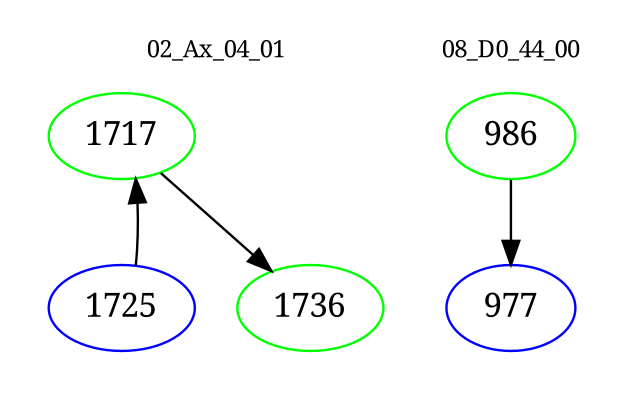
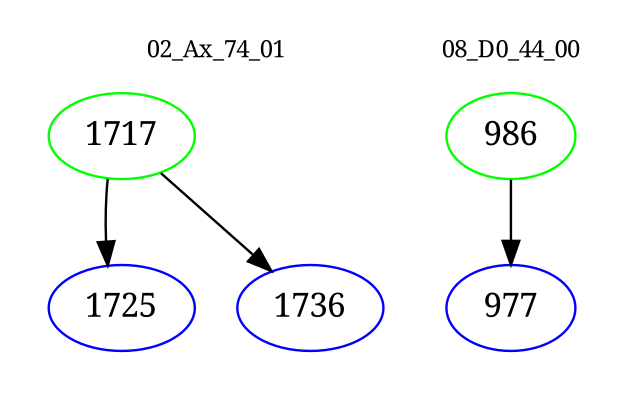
(216, 51) -> (216, 51)
(138, 234) -> (106, 210)
(310, 308) -> (310, 308)
